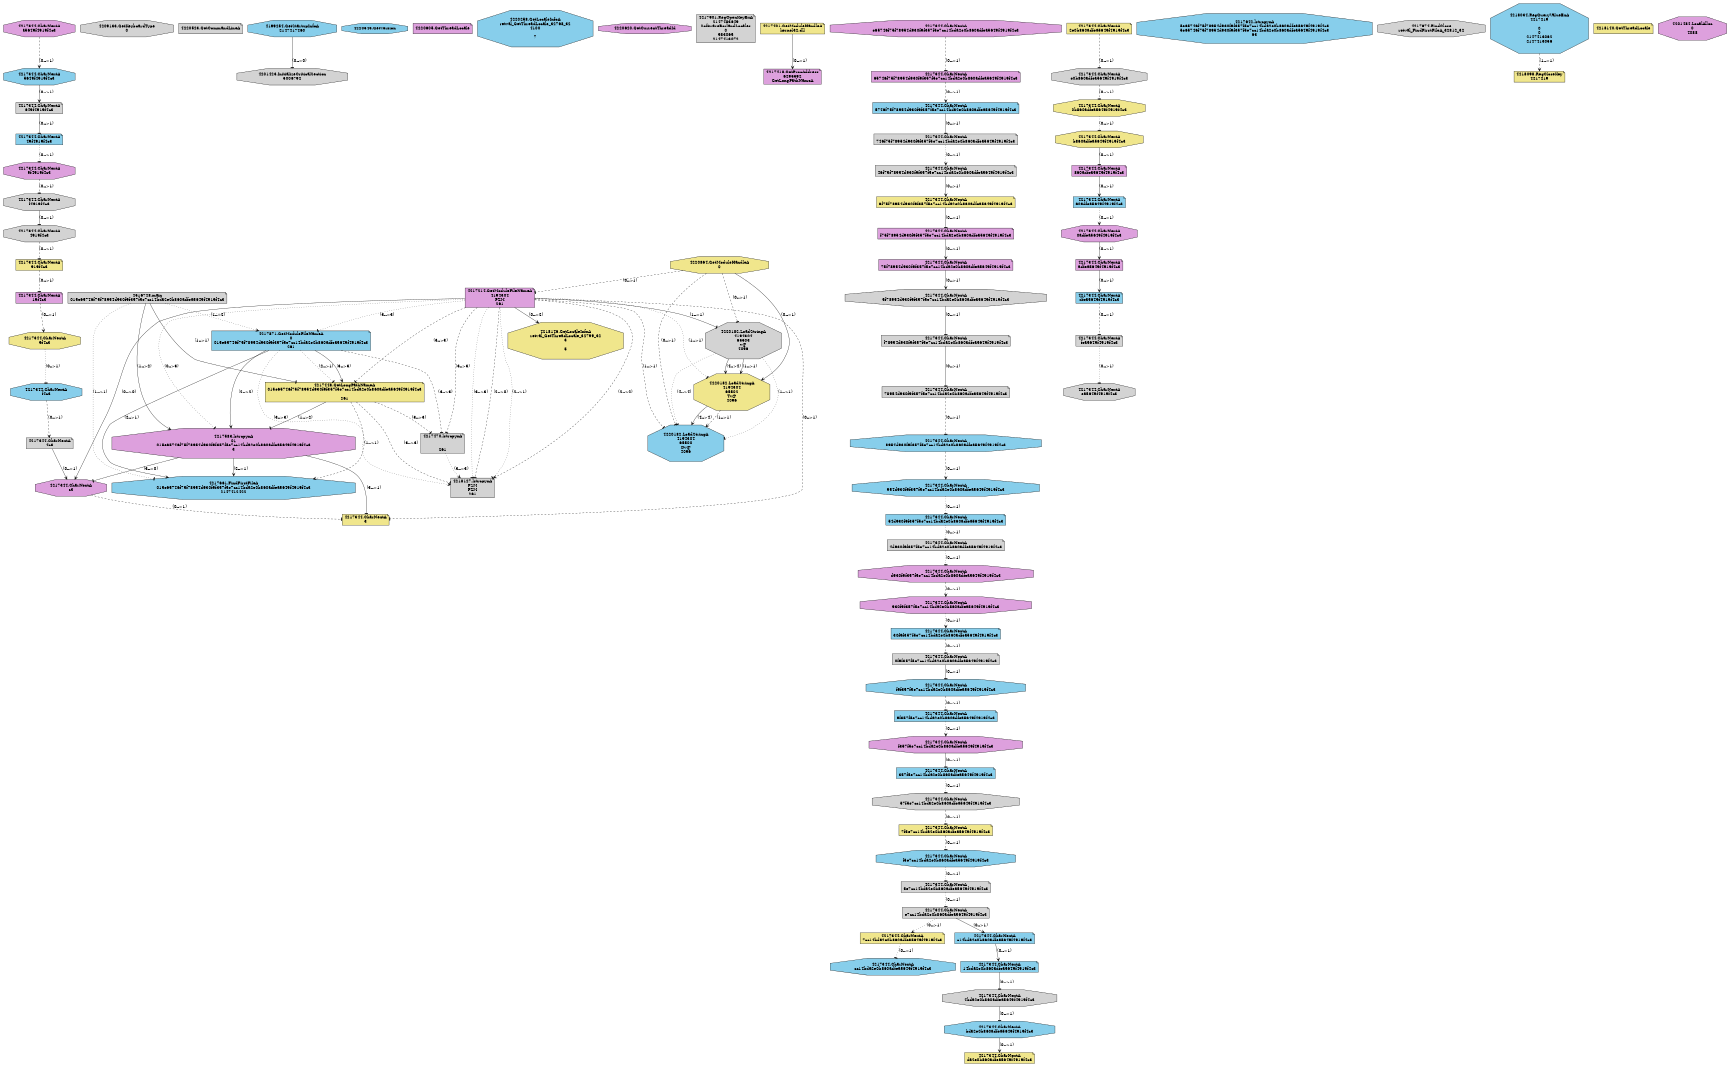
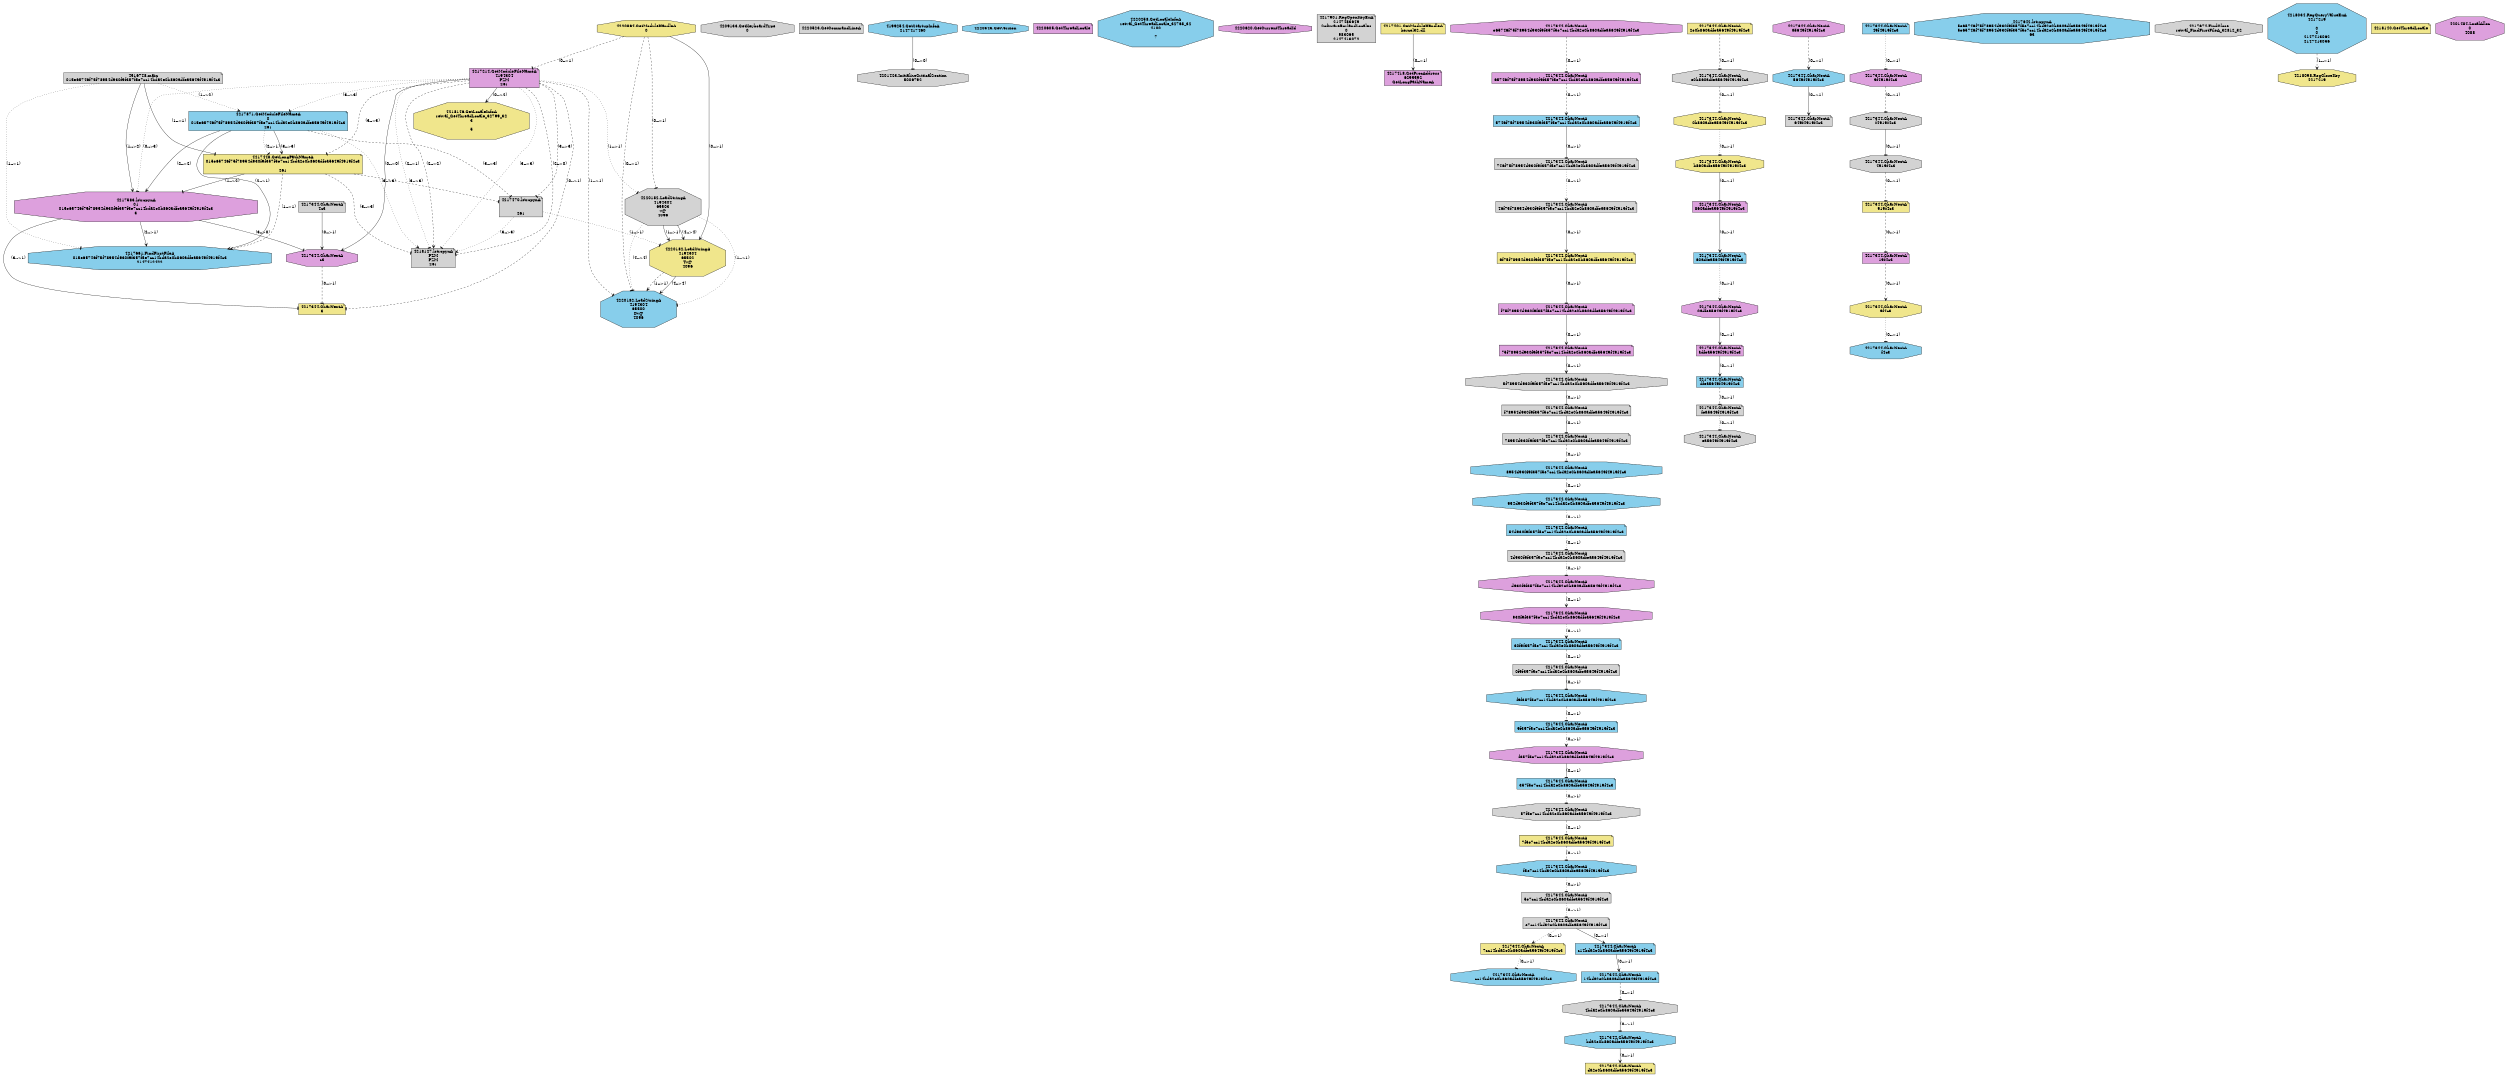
(1540, 77) -> (2317, 78)
(39, 123) -> none
(658, 310) -> (607, 118)
(655, 311) -> (602, 226)
(48, 418) -> none
(1000, 980) -> (1620, 991)
